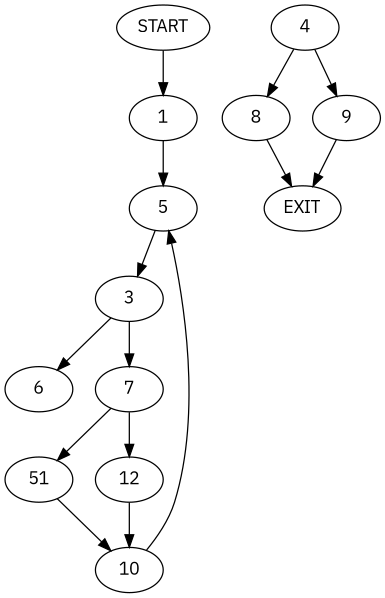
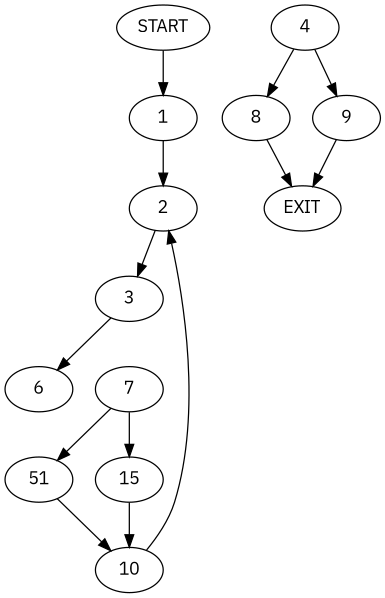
(163, 208) -> (163, 208)
(129, 338) -> none
(129, 480) -> (129, 480)
